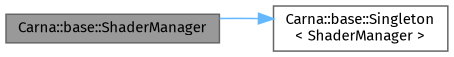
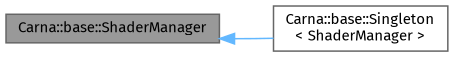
(239, 18) -> (254, 39)
